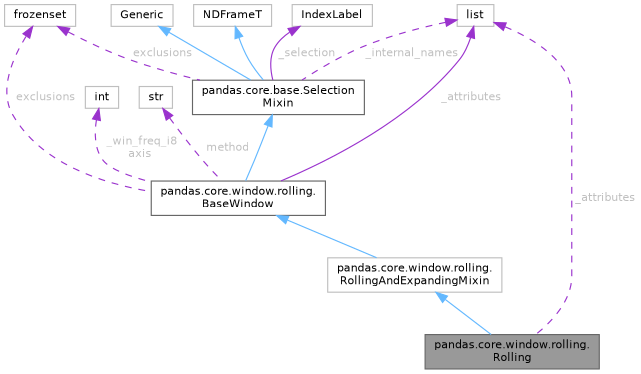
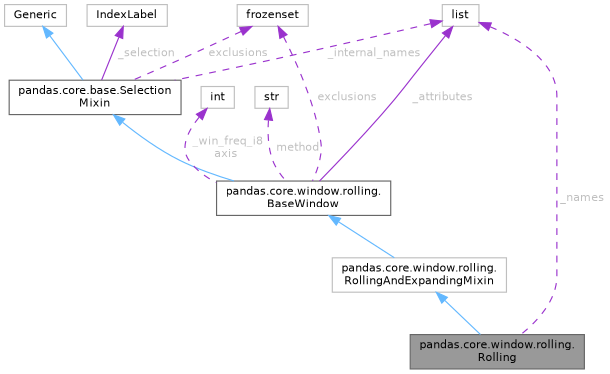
(233, 15) -> none
(604, 198) -> (581, 198)
